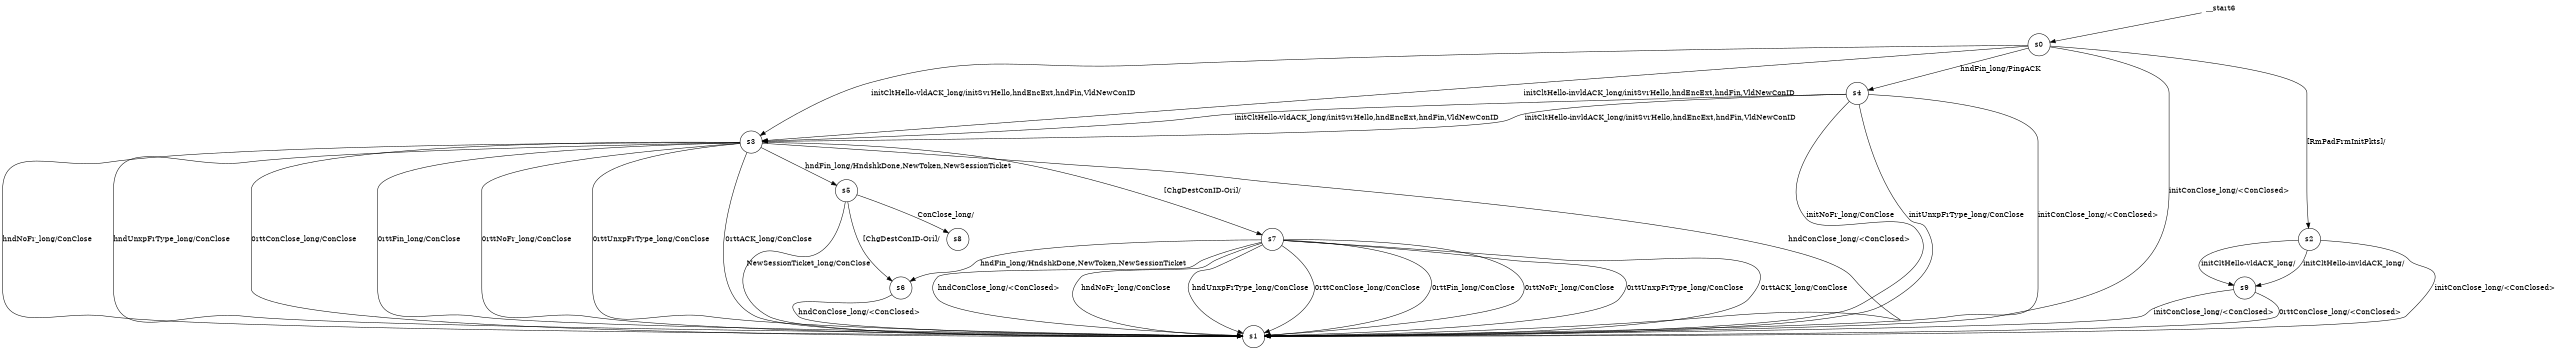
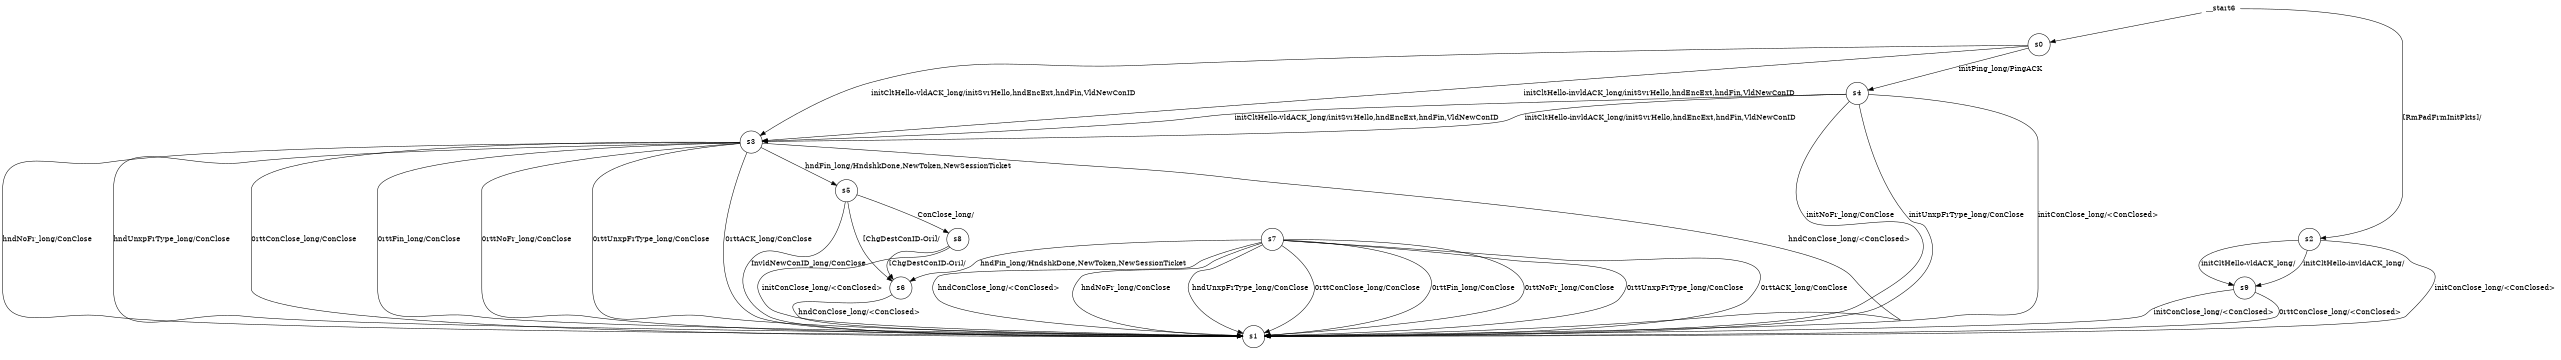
(2002, 69) -> (2002, 69)
(2246, 69) -> (2403, 80)
(1027, 165) -> none
none -> (910, 251)
(810, 264) -> (810, 264)
(1927, 322) -> (784, 314)
